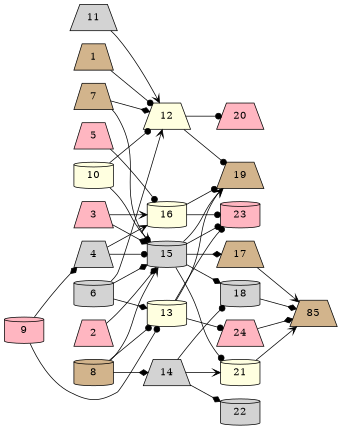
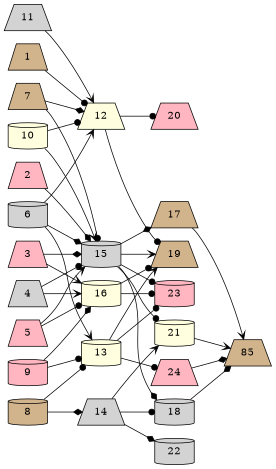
(52, 295) -> (65, 338)
(122, 301) -> (66, 268)
(134, 318) -> (62, 299)
